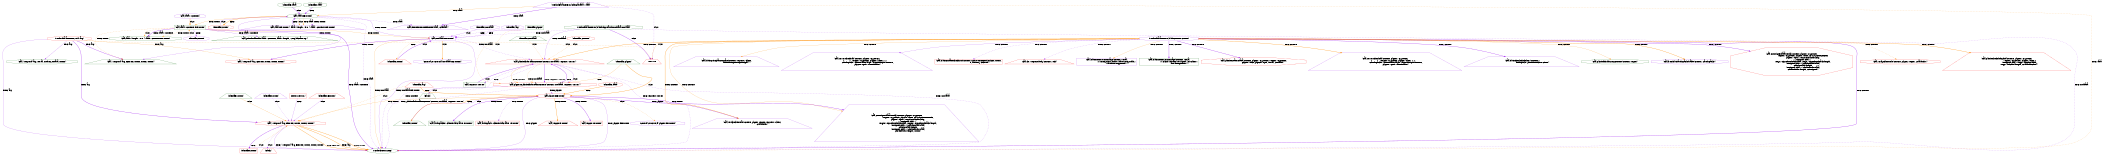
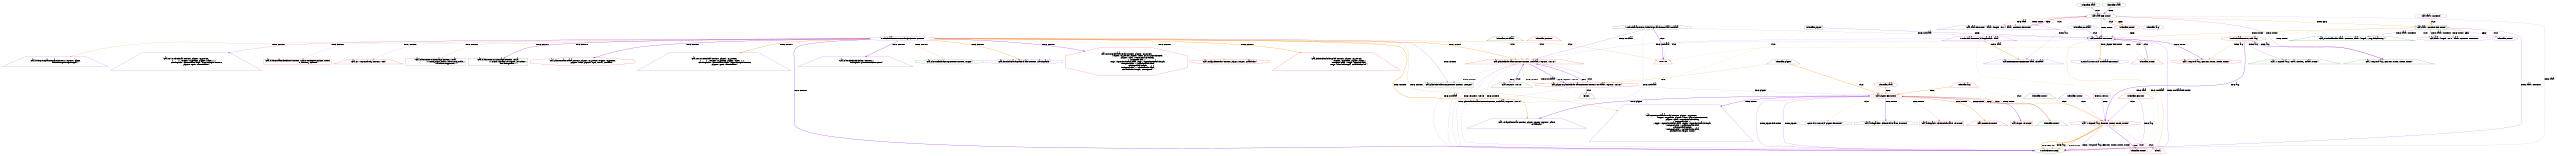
(427, 11) -> none
(500, 16) -> (2001, 50)
(214, 22) -> (2322, 22)
(398, 22) -> (2063, 33)
none -> (2459, 30)
(321, 33) -> (2374, 138)
(145, 39) -> (2454, 39)
(581, 39) -> (1544, 39)
(1169, 39) -> (902, 39)
(445, 44) -> (2111, 44)
(42, 62) -> (2295, 62)
(1615, 62) -> (949, 62)
(475, 85) -> (1512, 85)
none -> (1449, 85)
(451, 123) -> (1886, 123)
(558, 123) -> (1987, 123)
(123, 141) -> (2135, 144)
